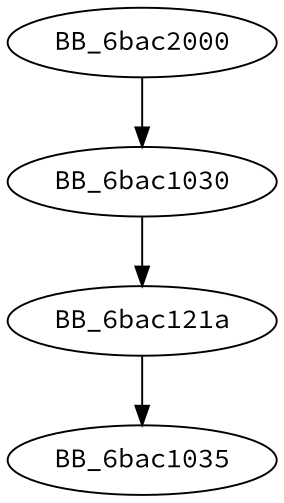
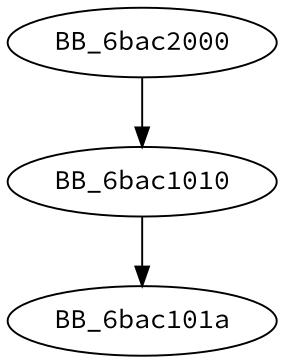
(142, 182) -> (142, 182)
(142, 321) -> (142, 321)
(142, 460) -> none
